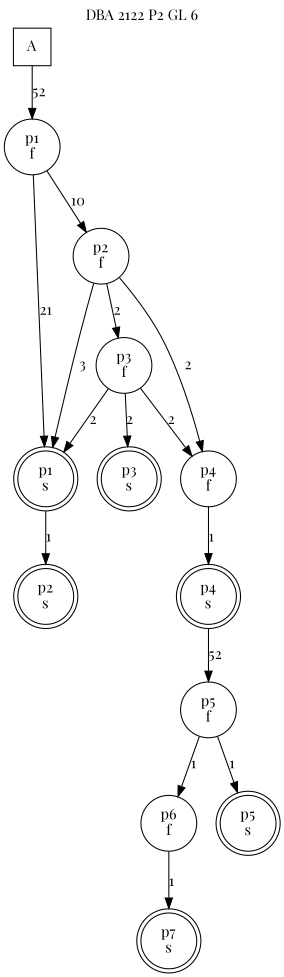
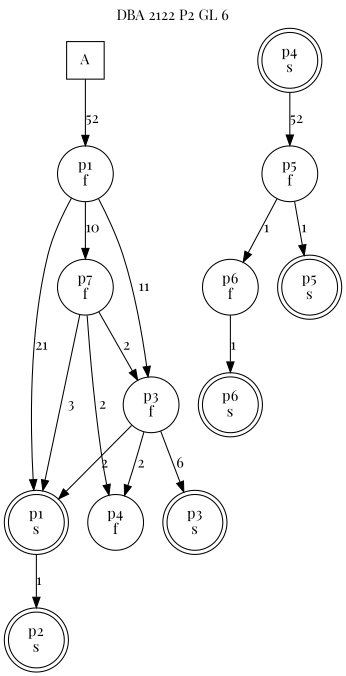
(101, 256) -> (85, 287)
none -> (130, 280)
(130, 420) -> (180, 464)
(208, 530) -> none
(169, 941) -> (230, 405)
